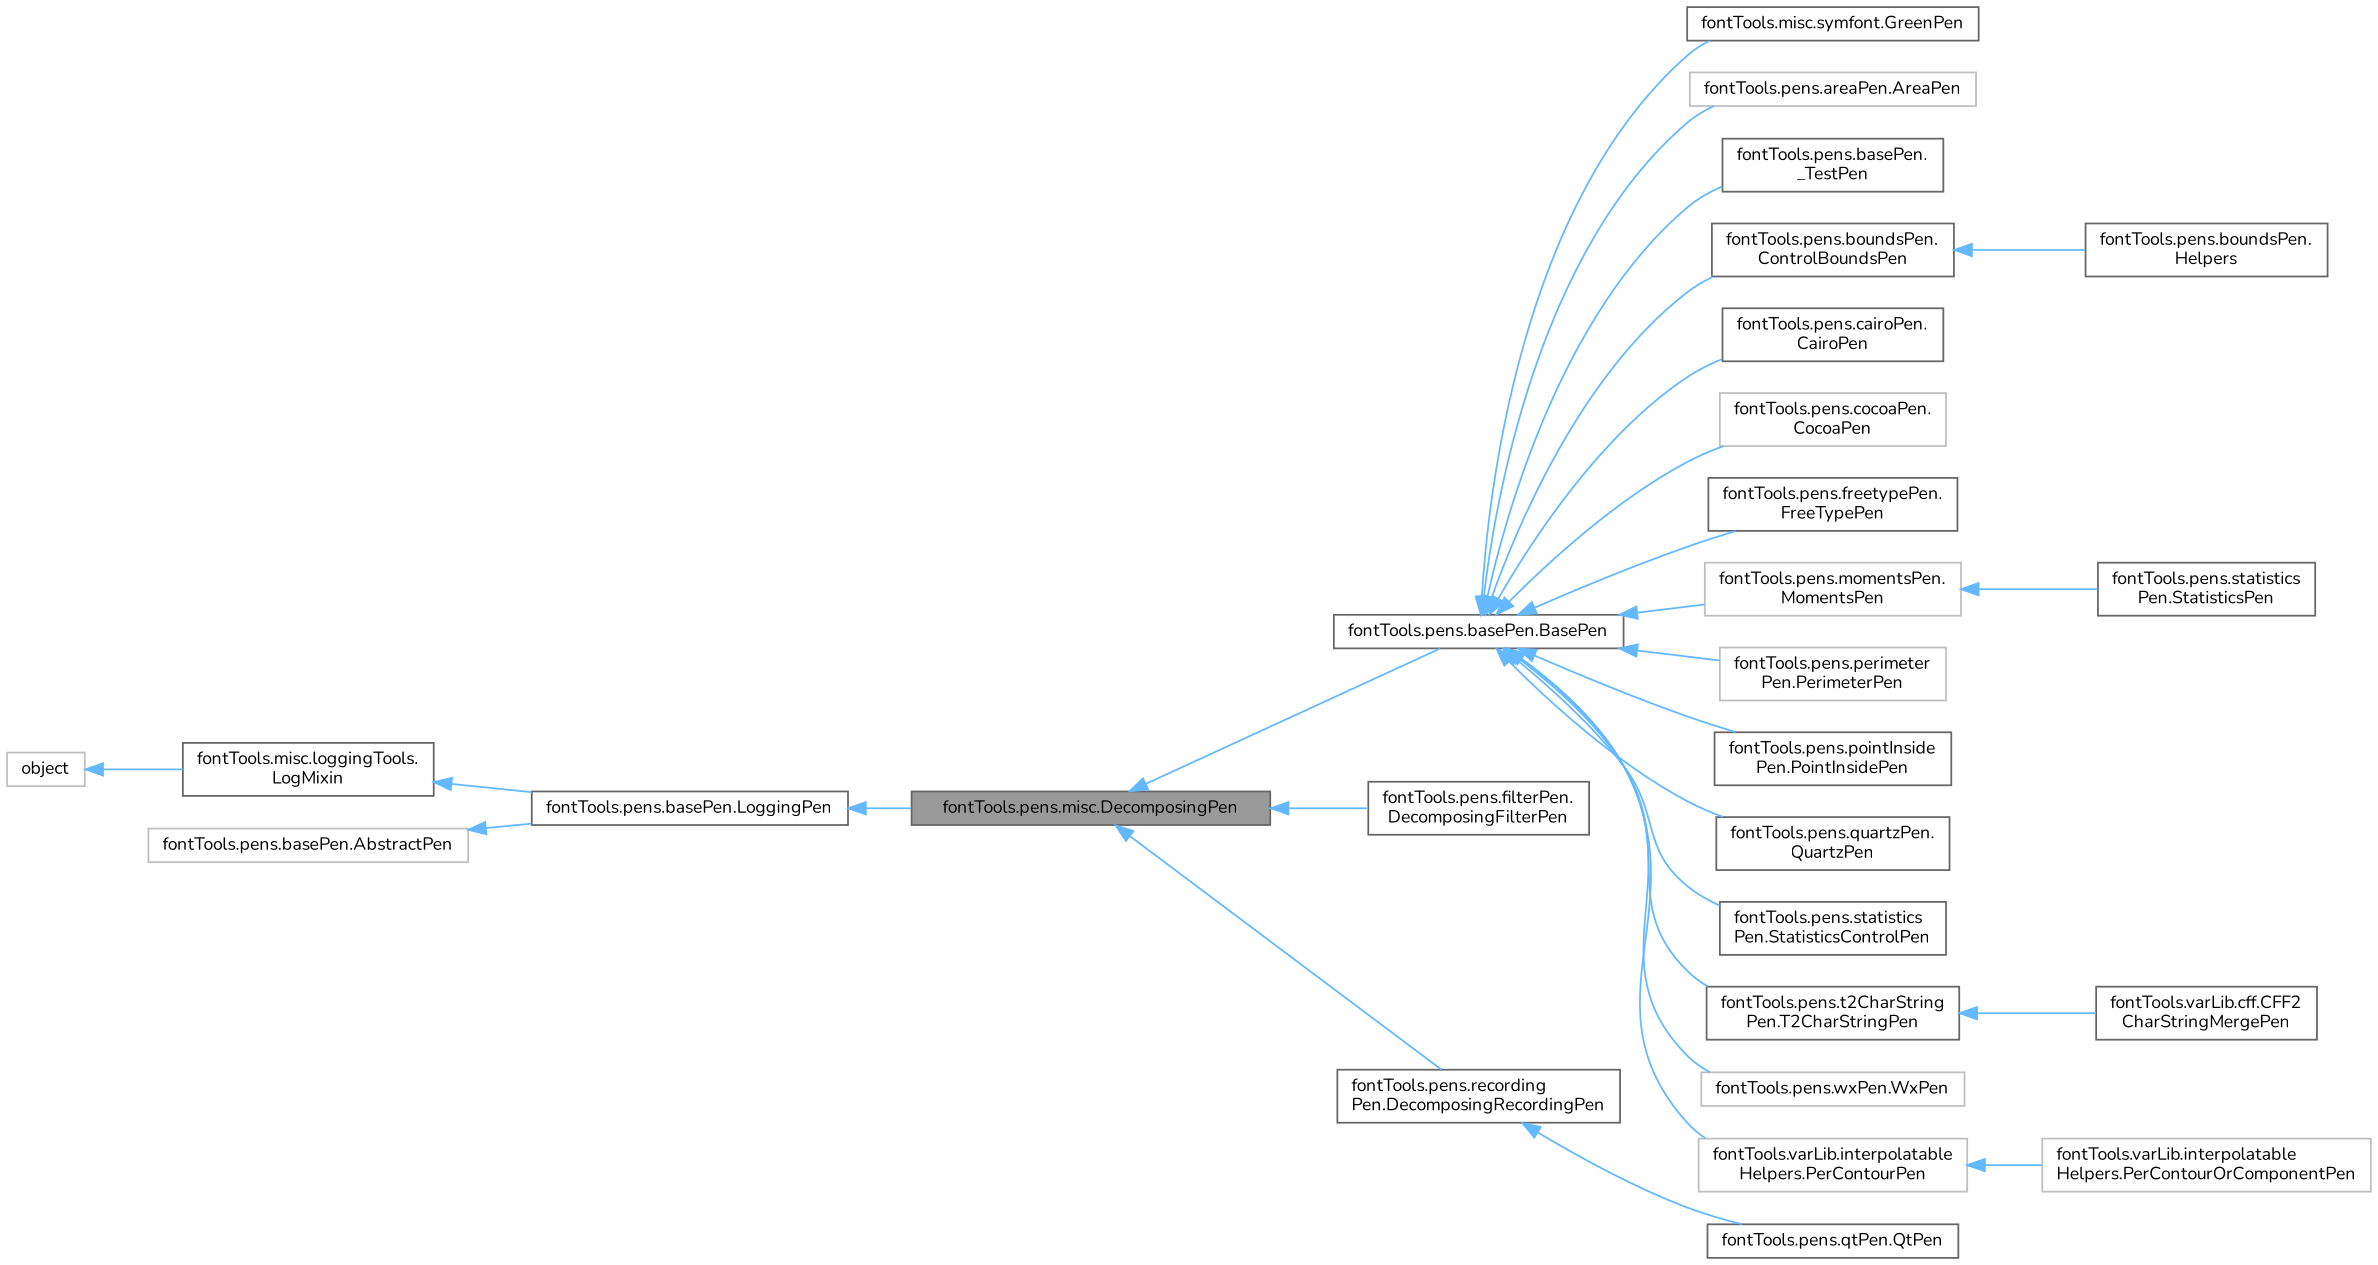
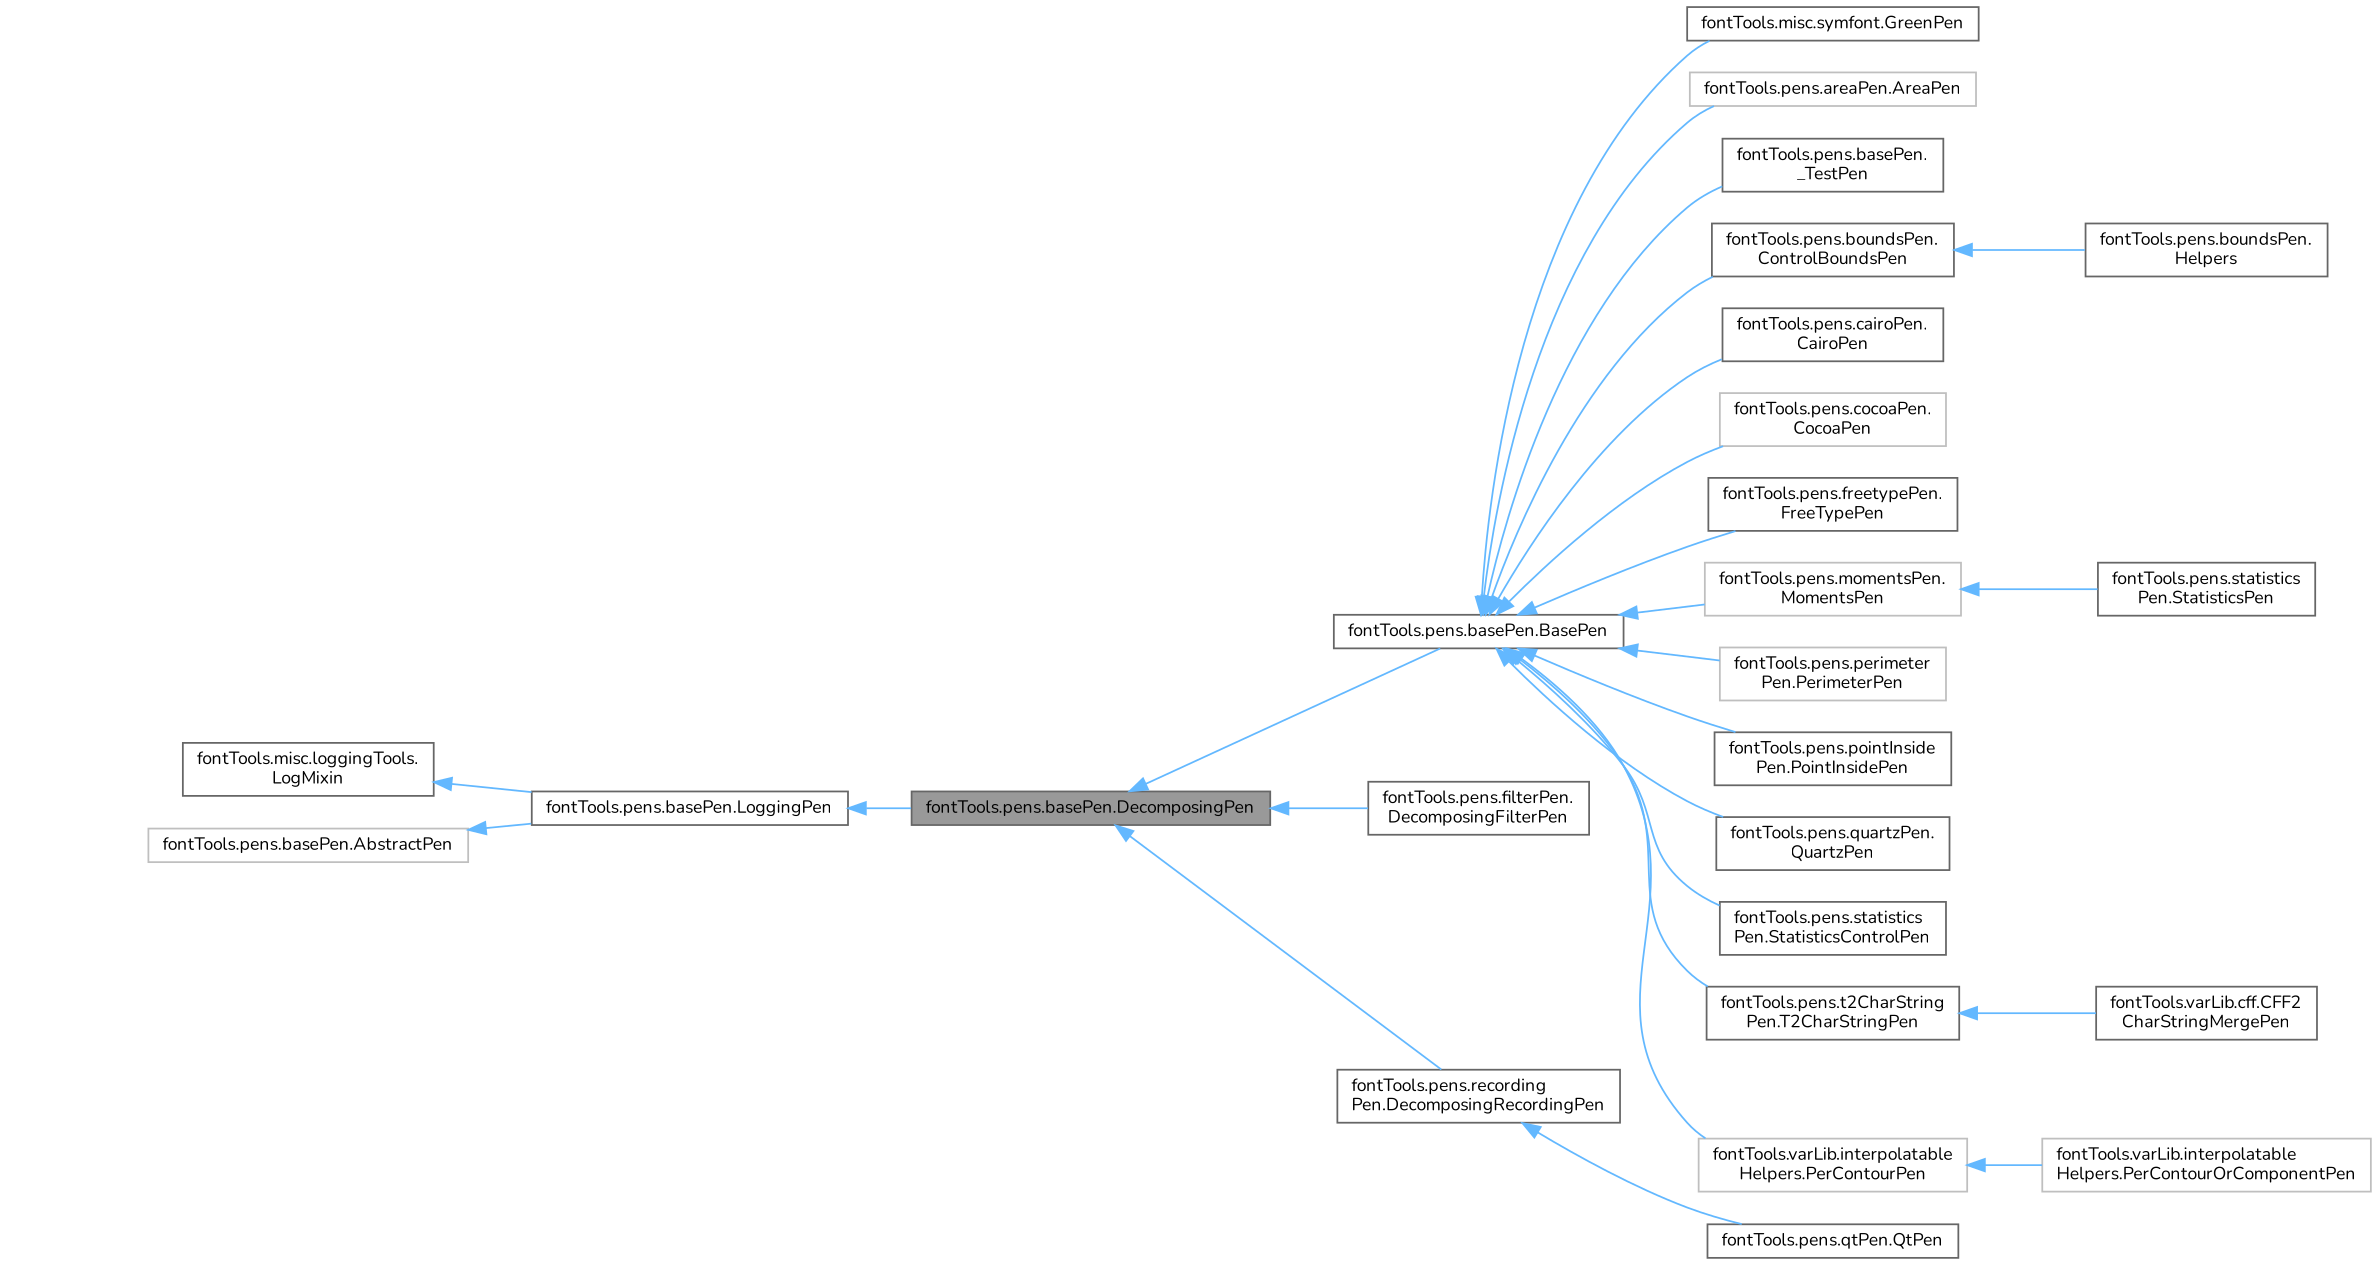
(46, 769) -> none
(1091, 808) -> (1091, 808)
(1833, 1089) -> none
